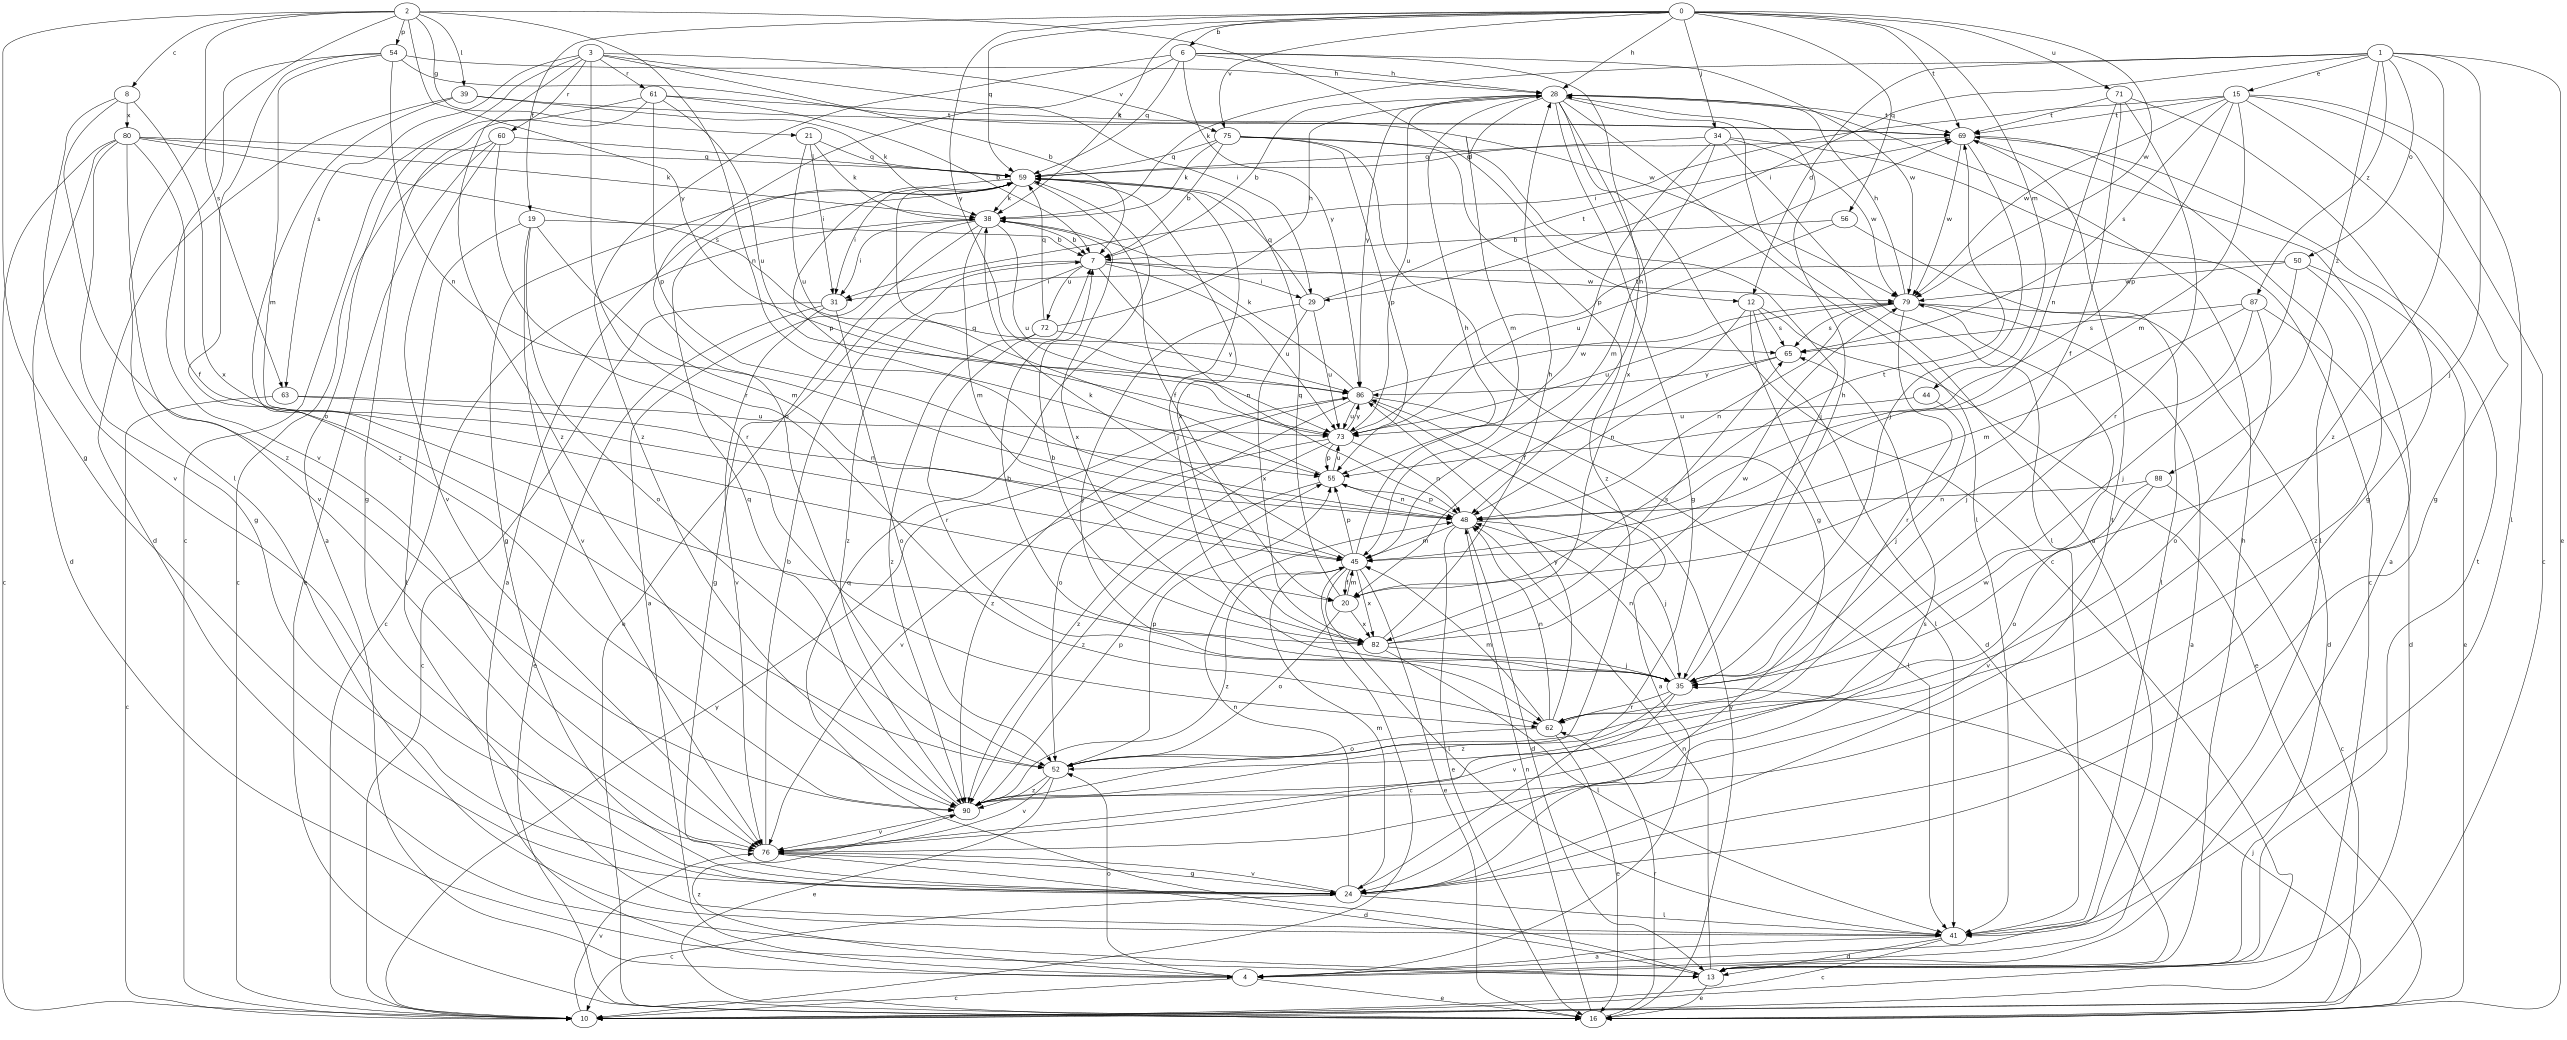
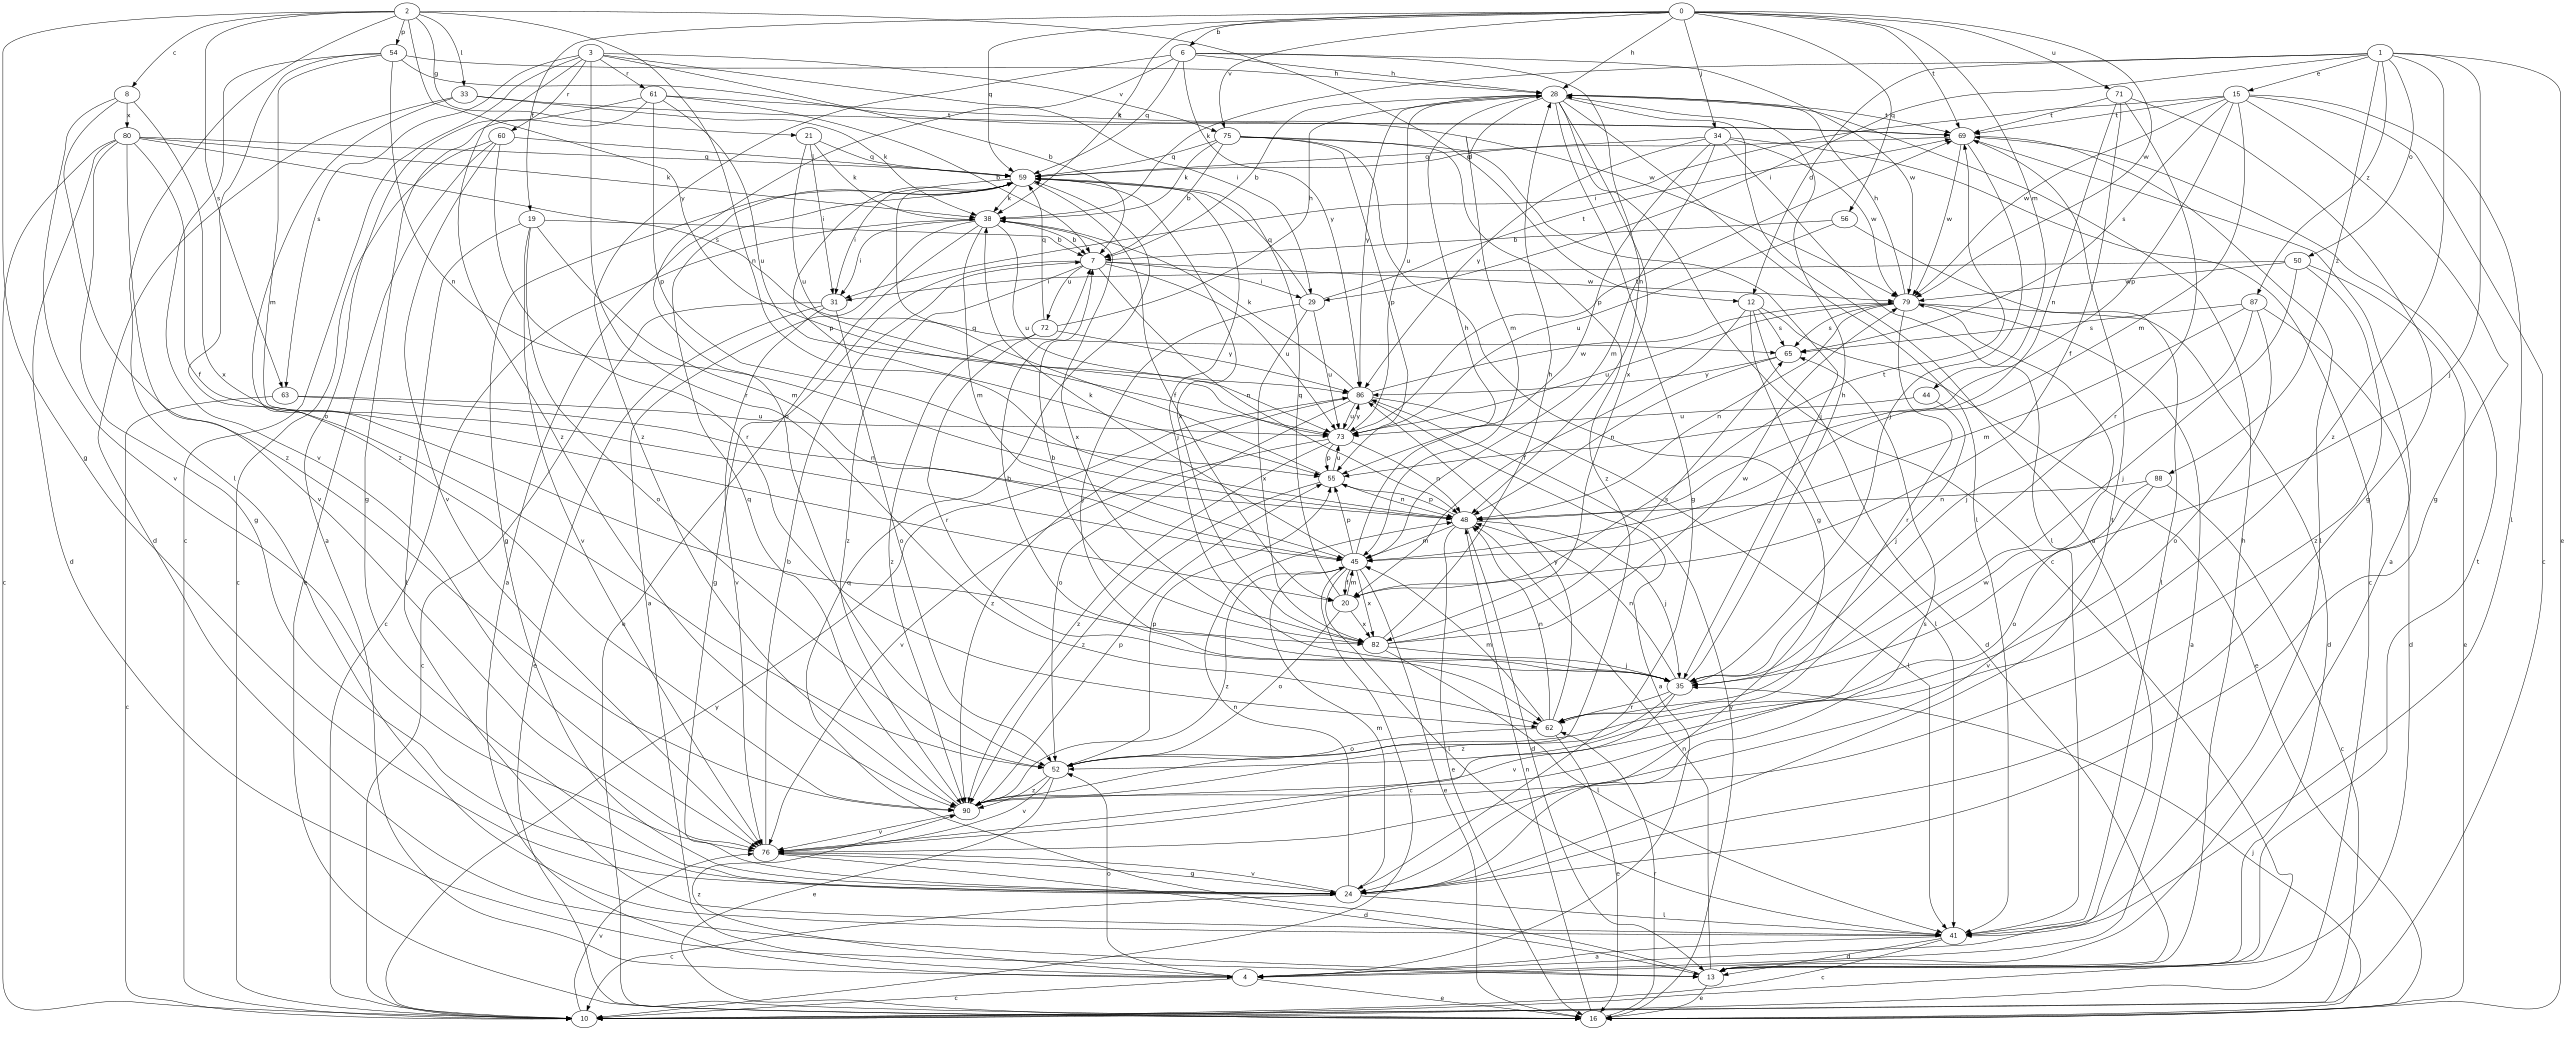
(1002, 35) -> (1510, 223)
(464, 95) -> (464, 95)
